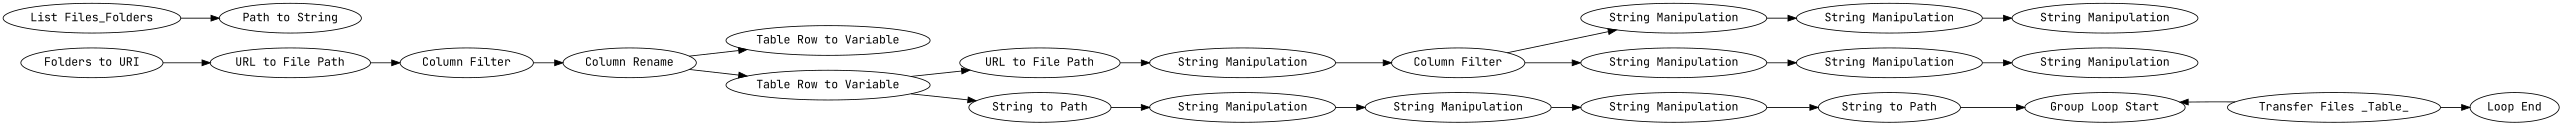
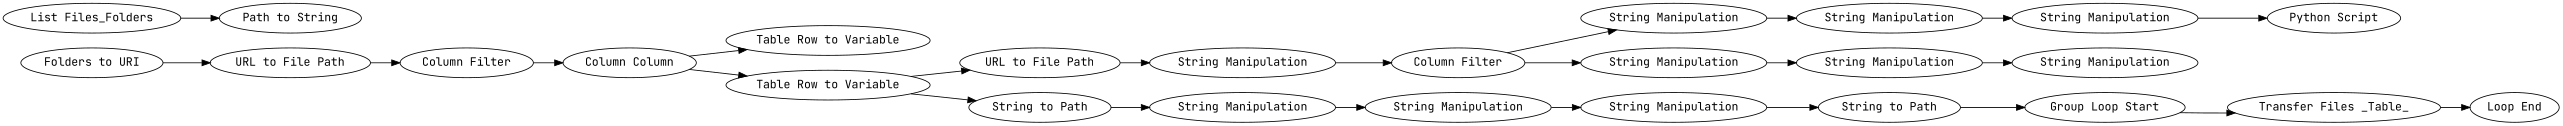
none -> (2334, 18)
(630, 63) -> (630, 63)
(2212, 102) -> (2203, 113)
